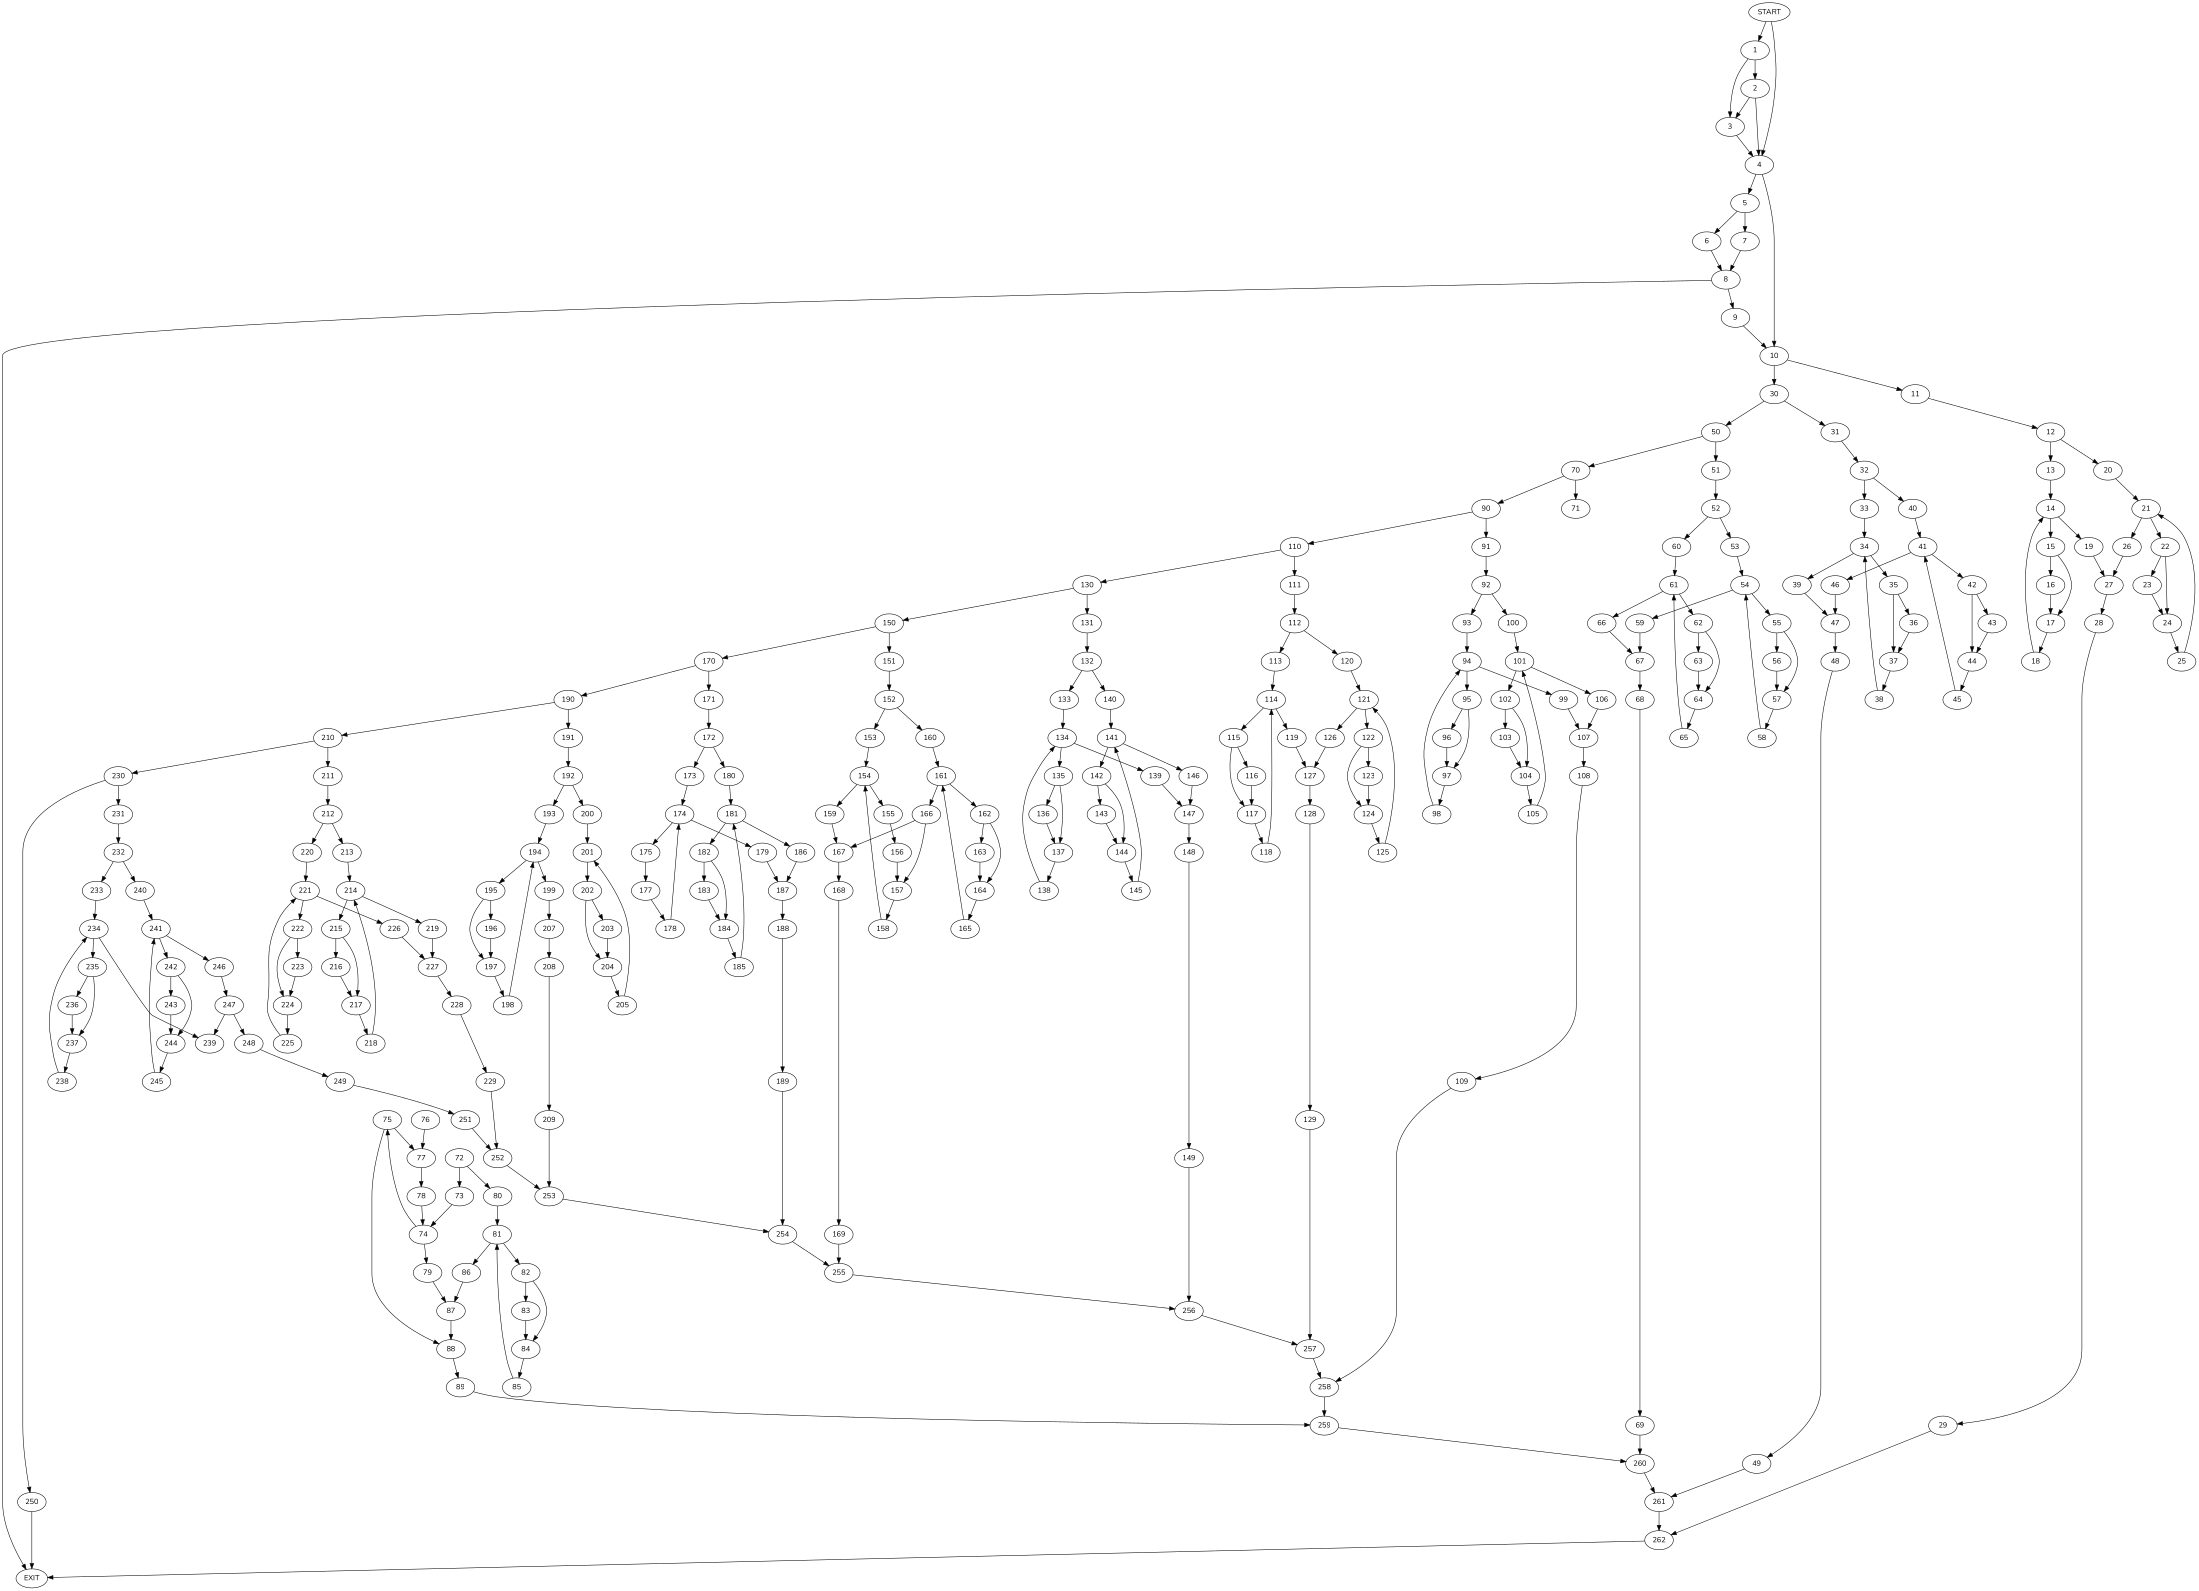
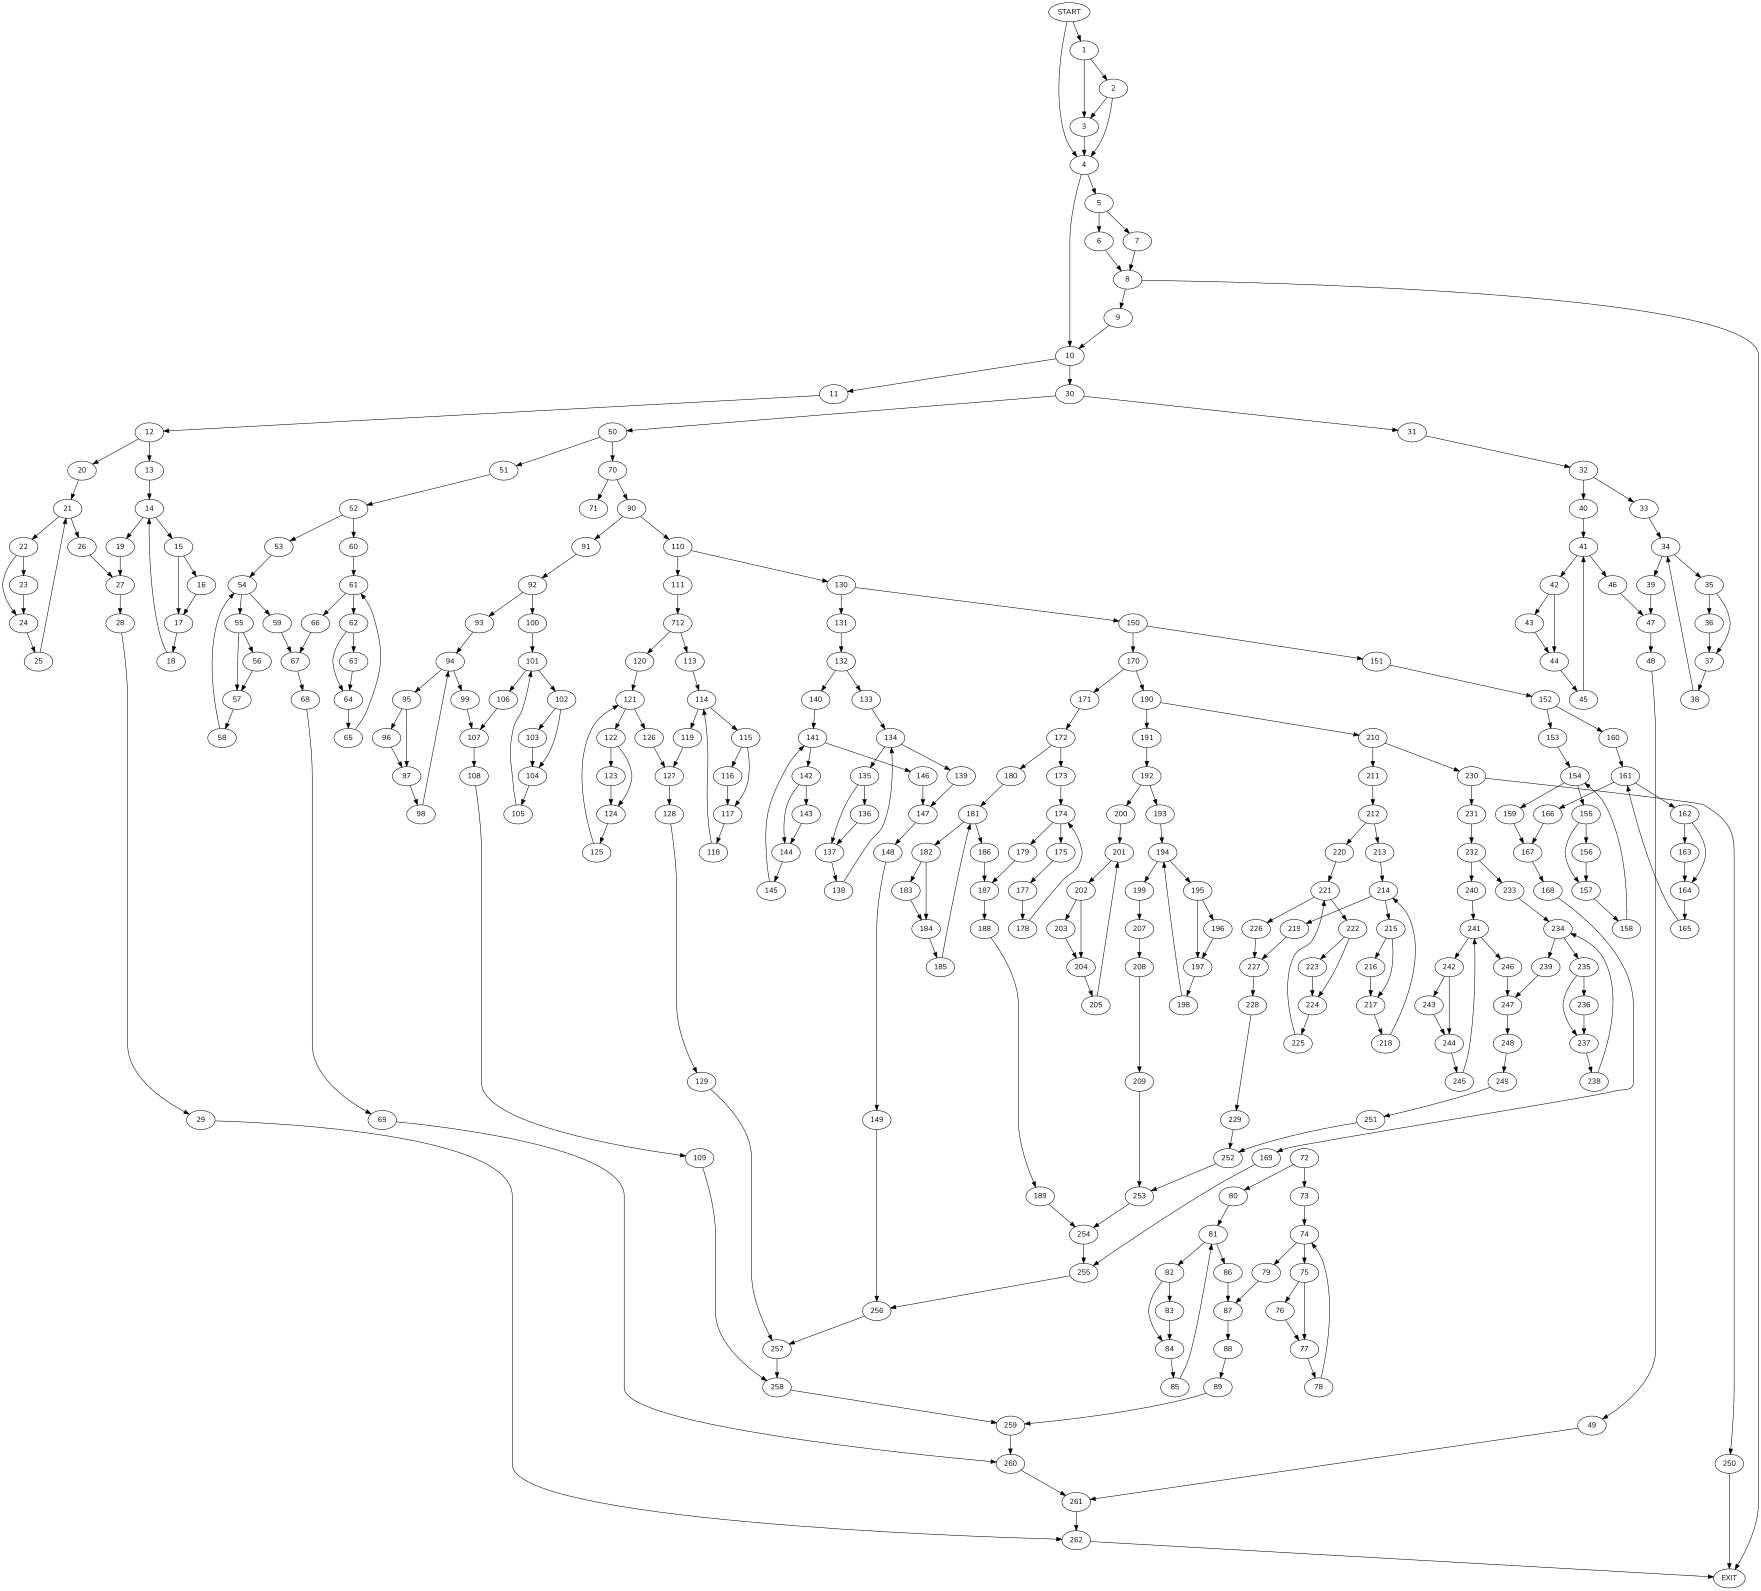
(1295, 623) -> (678, 623)
(920, 852) -> (1565, 850)
(221, 1022) -> (1529, 984)
(372, 1249) -> (1294, 1290)
